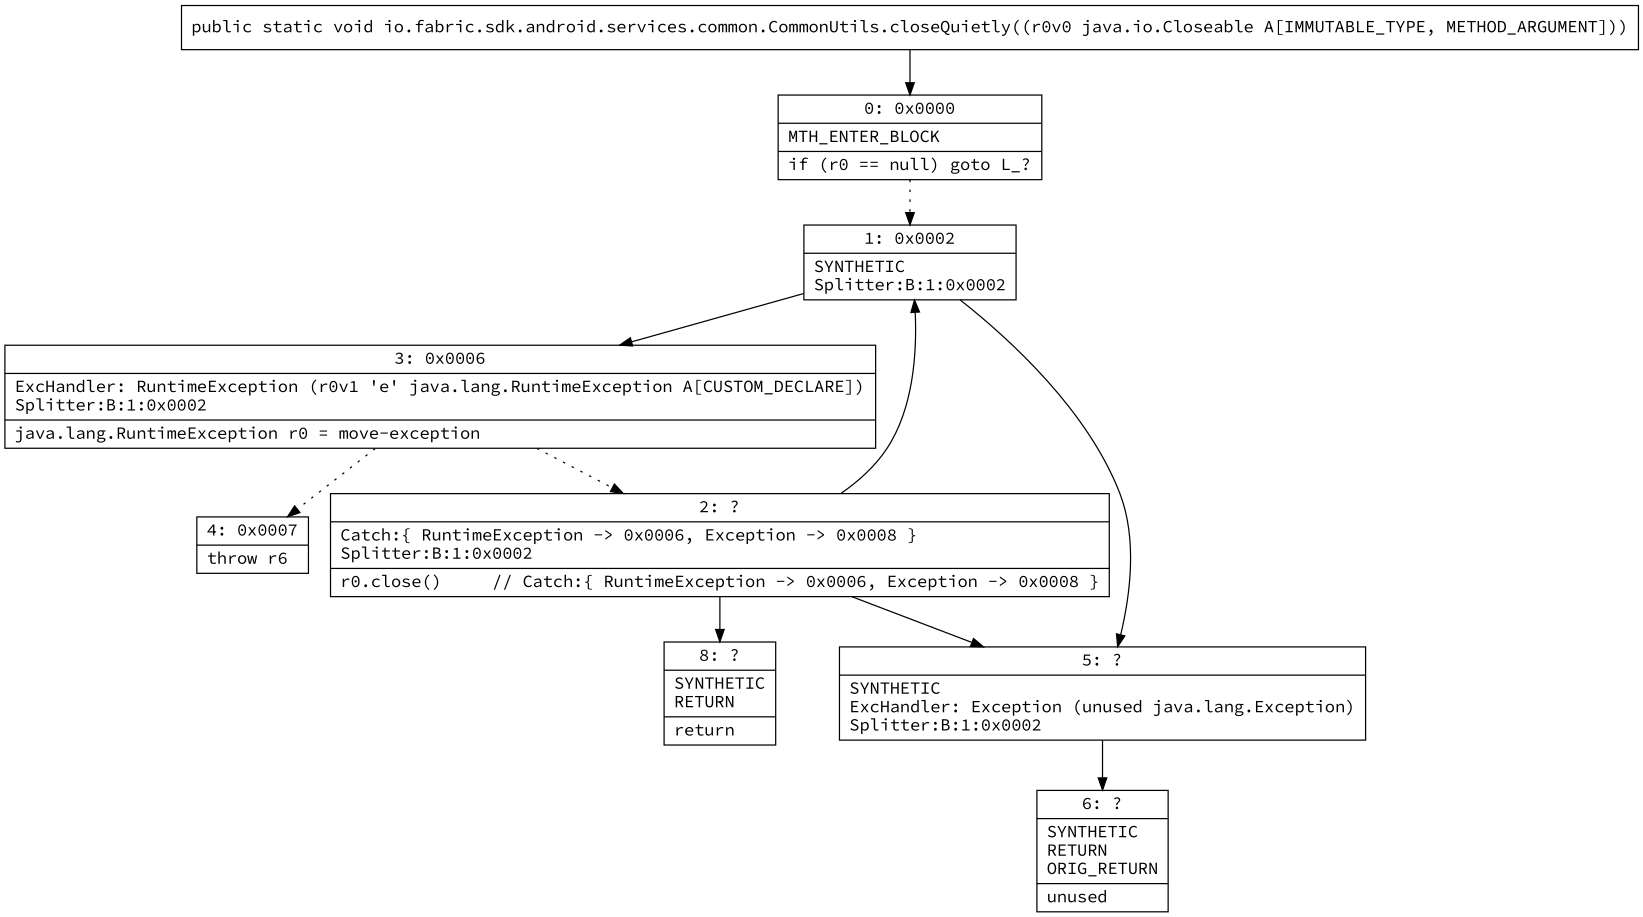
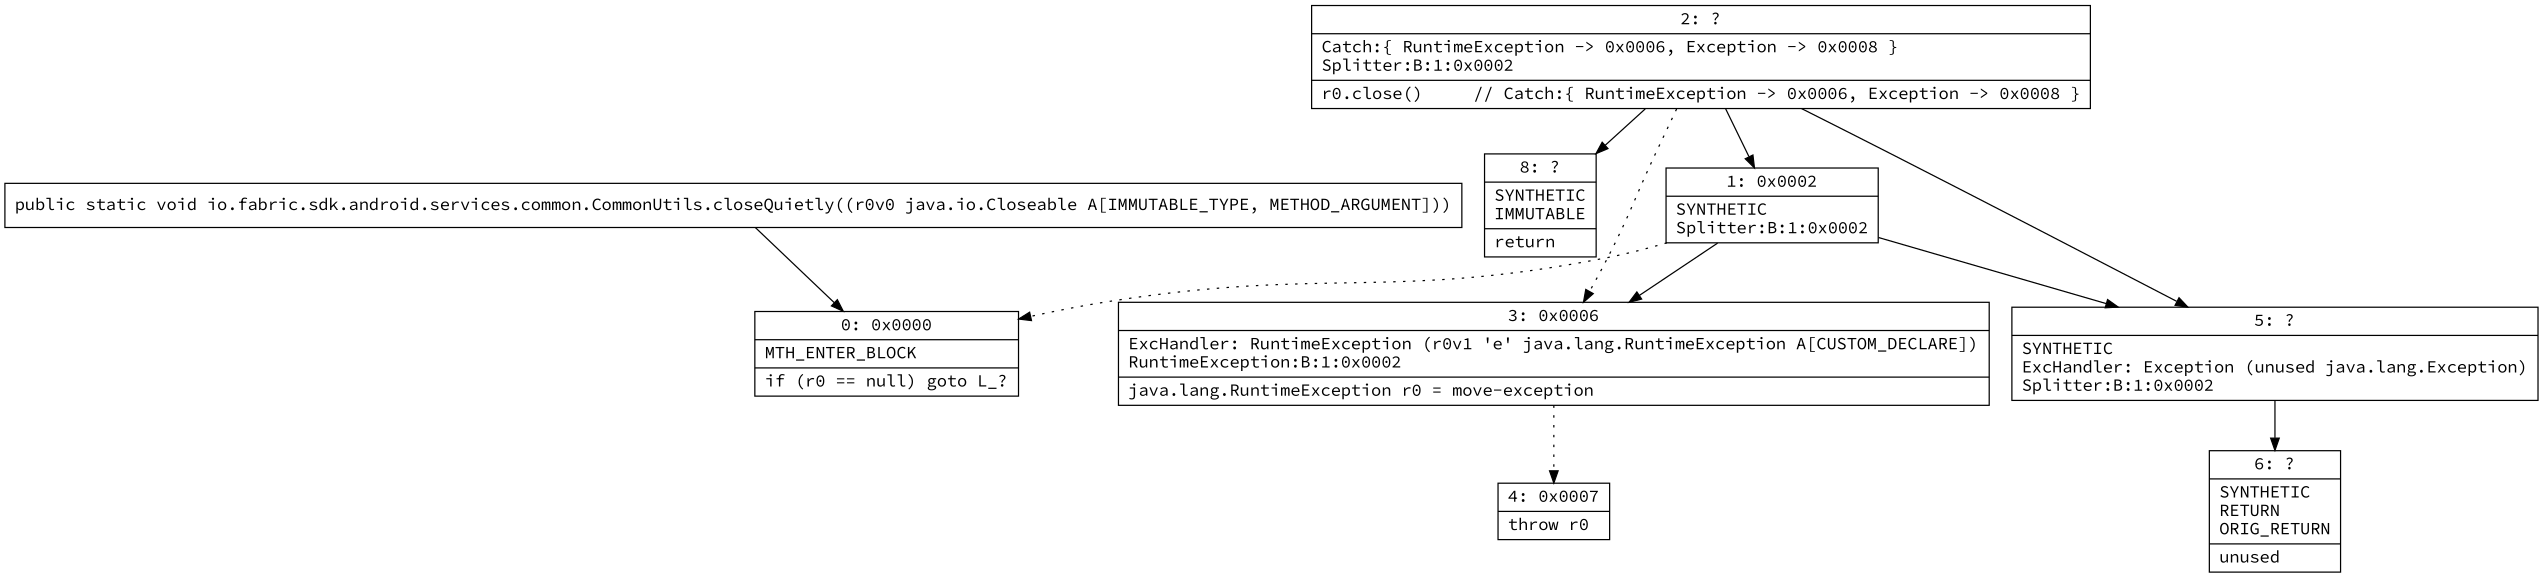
(910, 196) -> (1349, 283)
(111, 405) -> (1265, 362)
(575, 468) -> (1634, 201)
(248, 559) -> (1549, 525)
(705, 702) -> (1540, 214)
